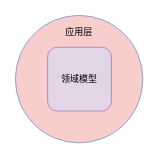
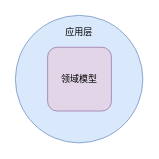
(79, 32) -> (79, 32)
